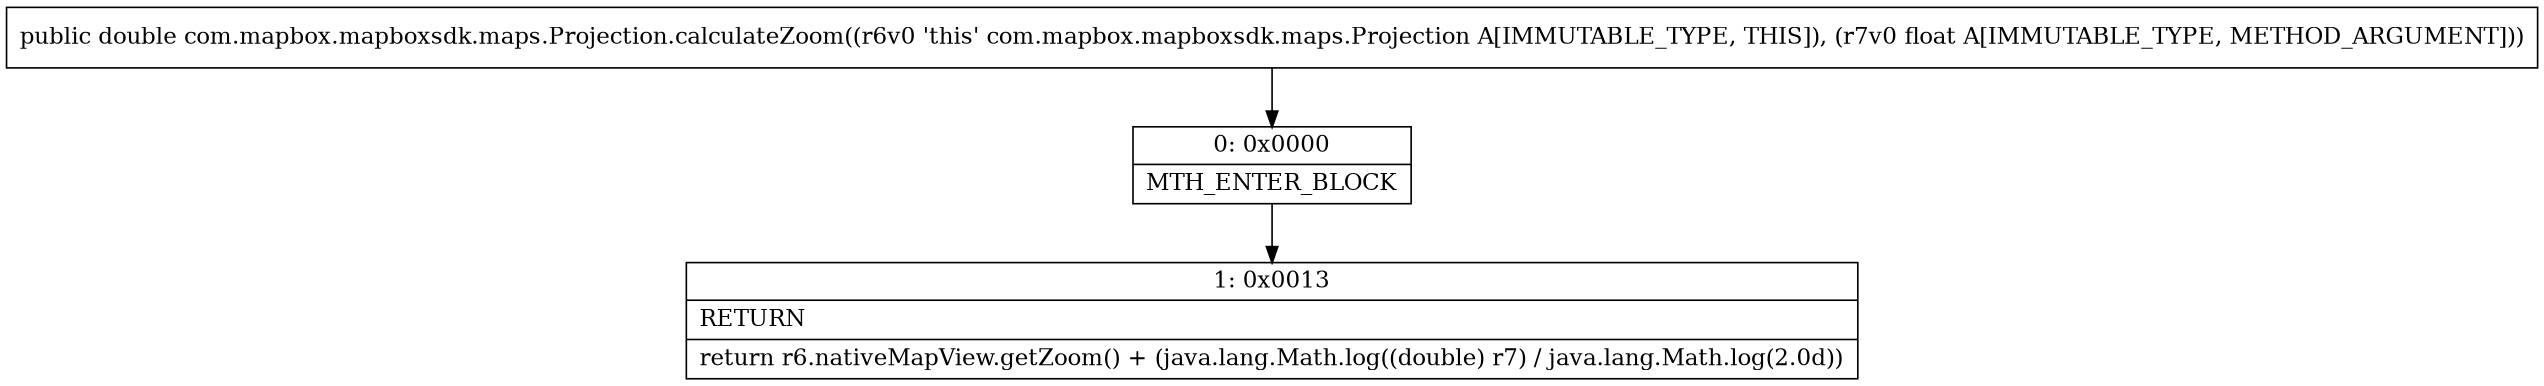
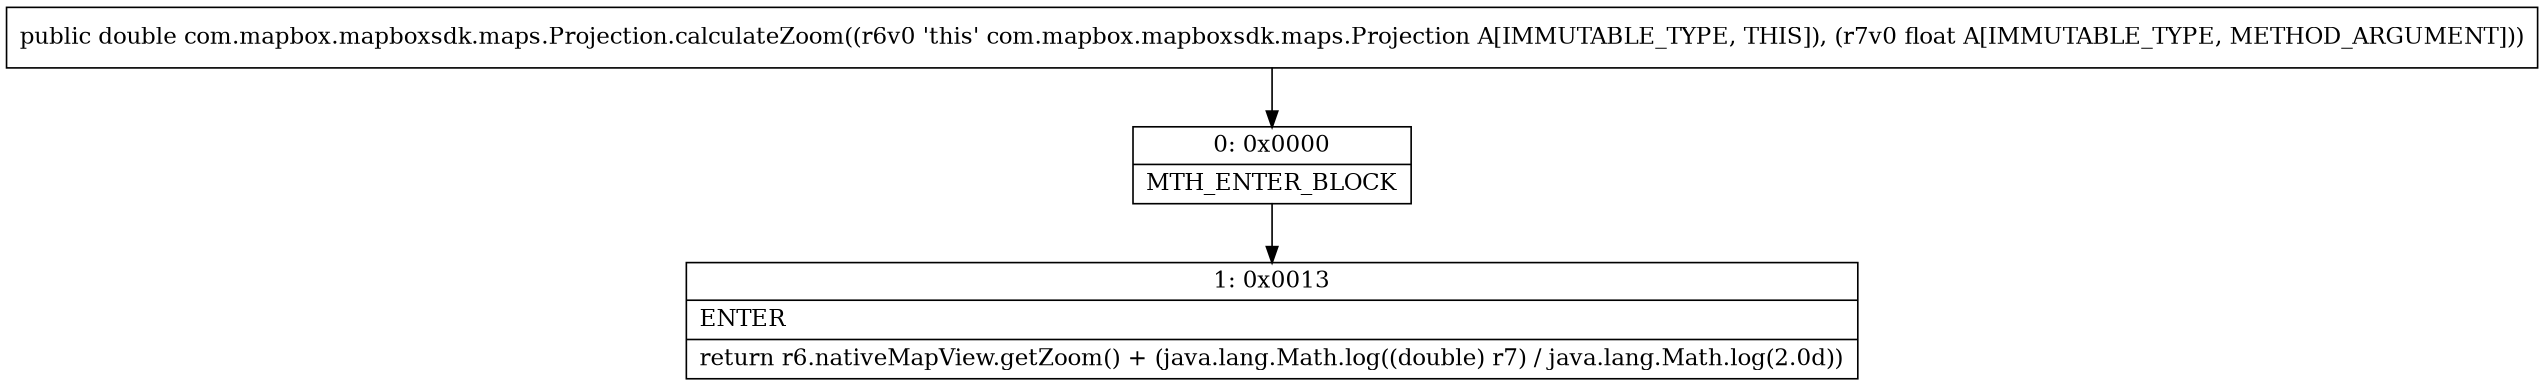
(753, 319) -> (743, 319)
